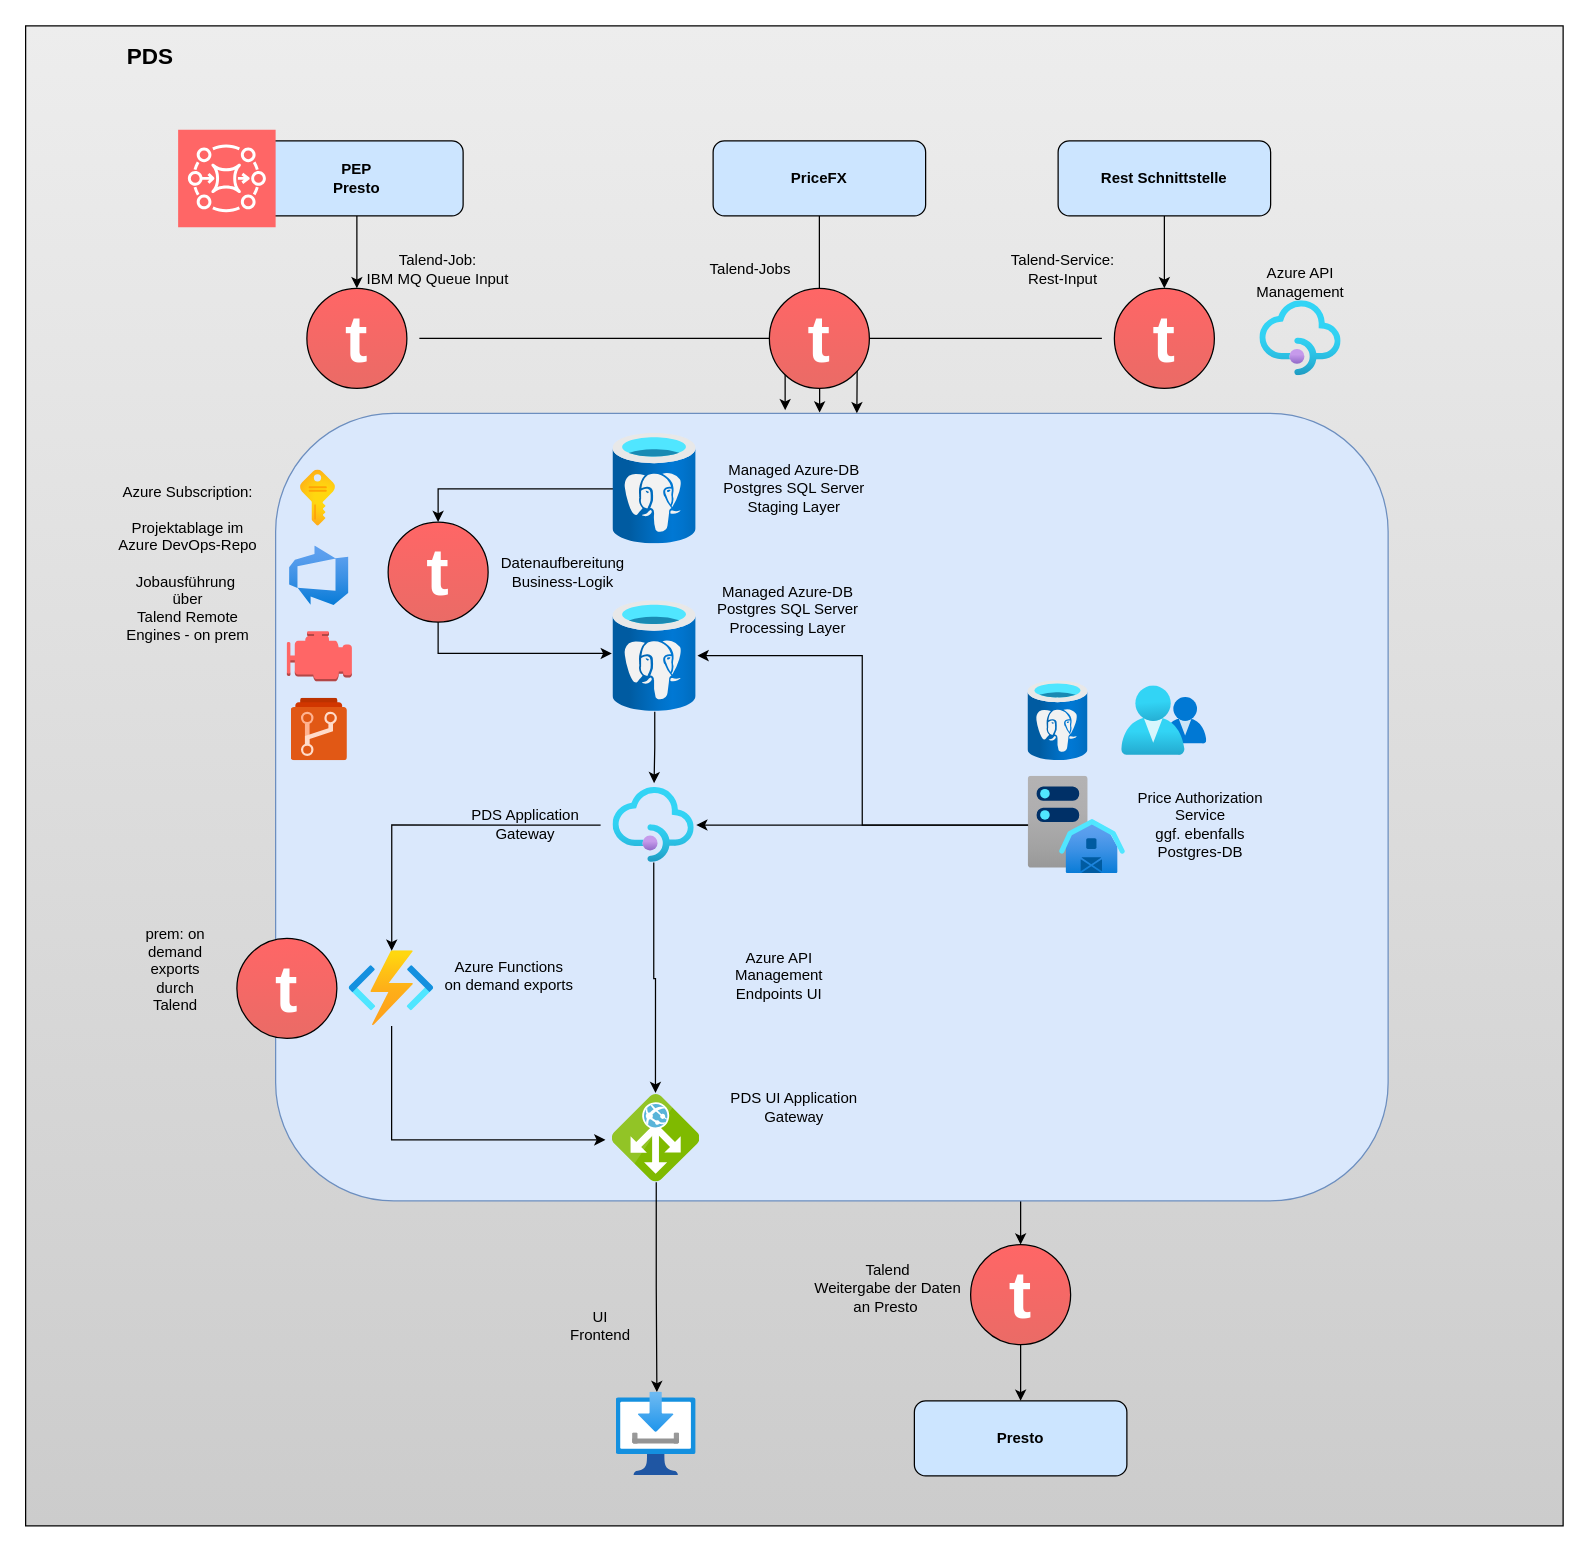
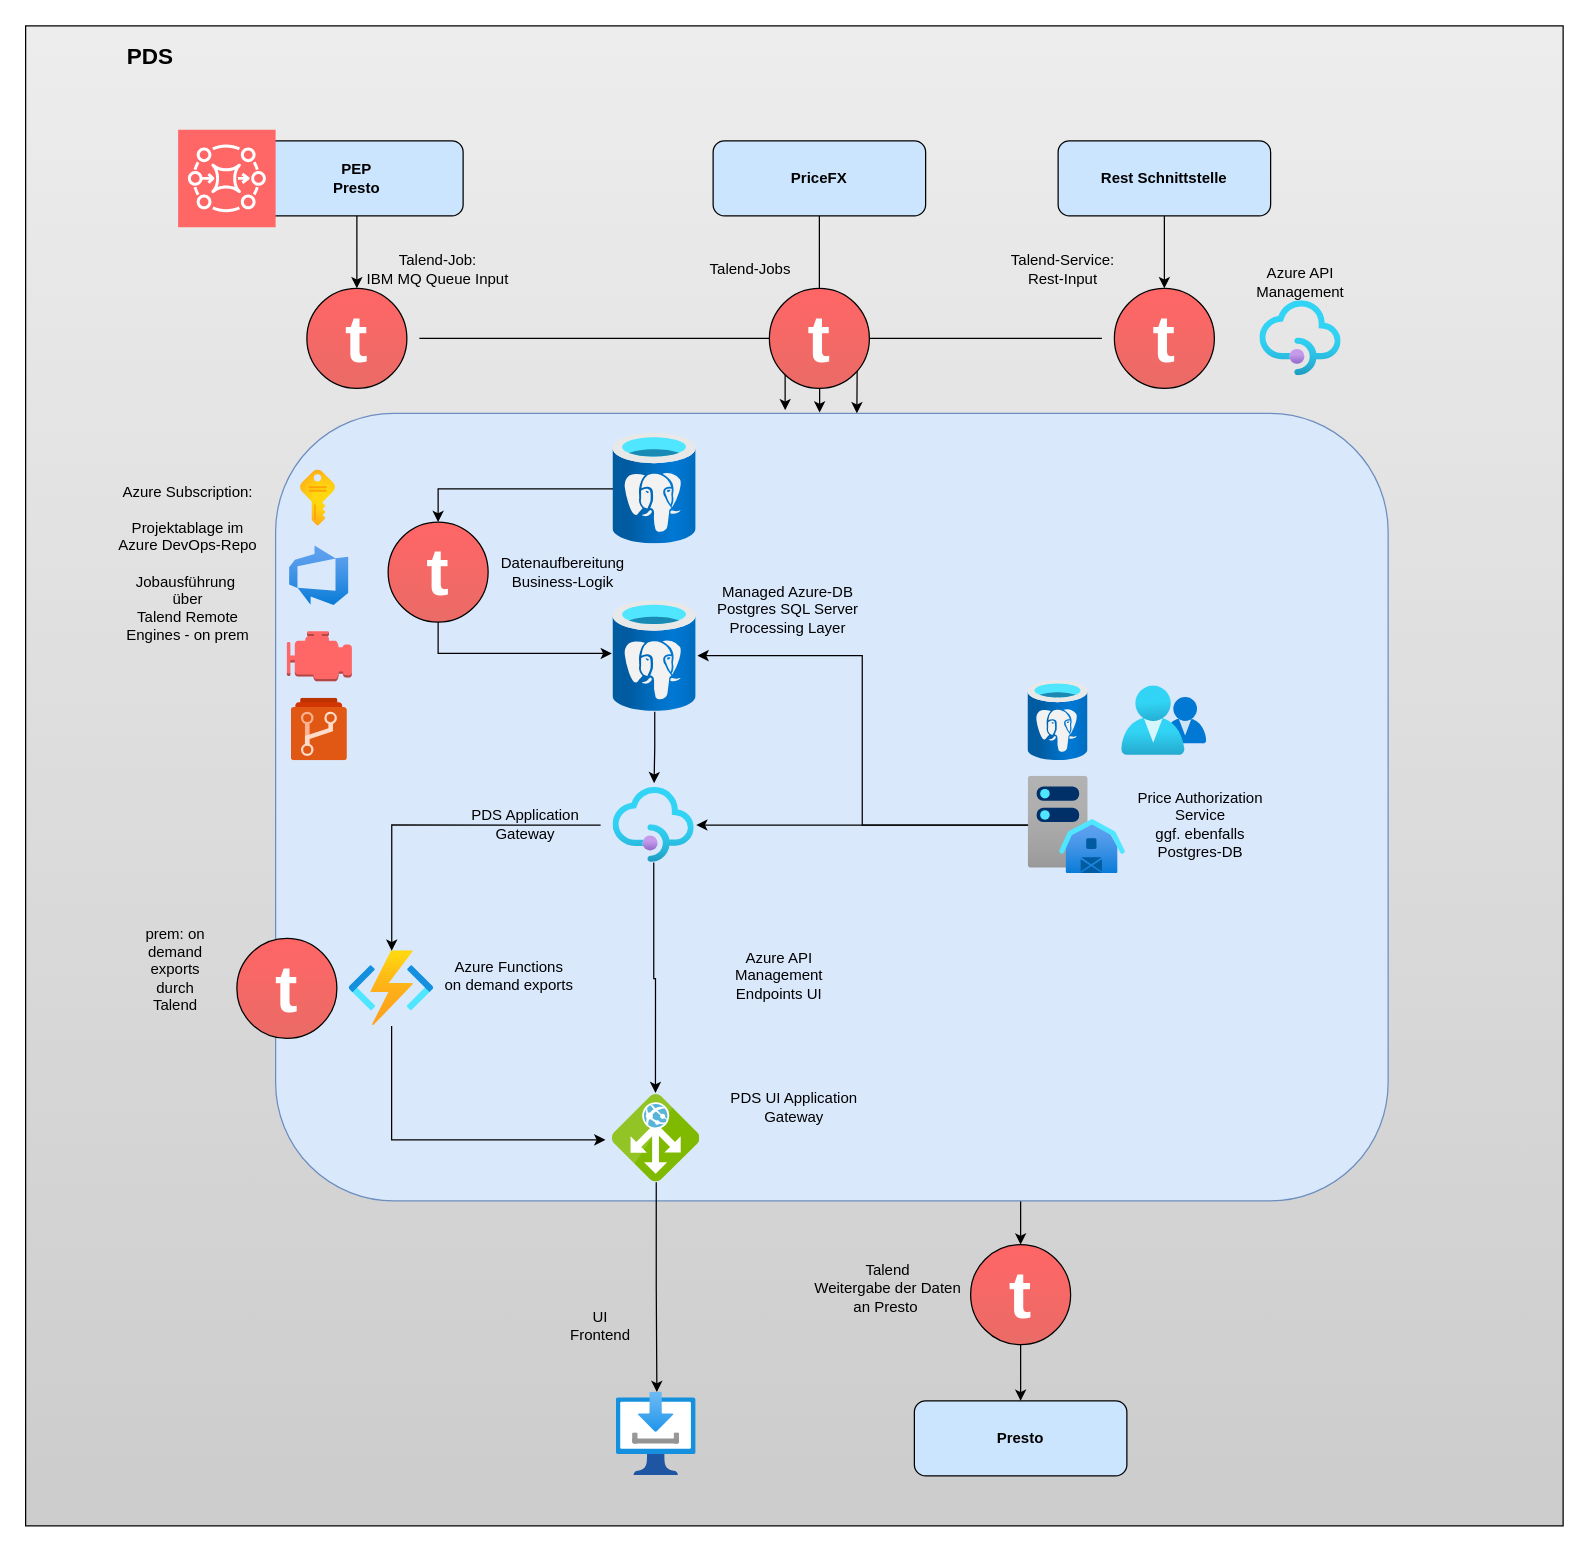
(794, 489) -> none
